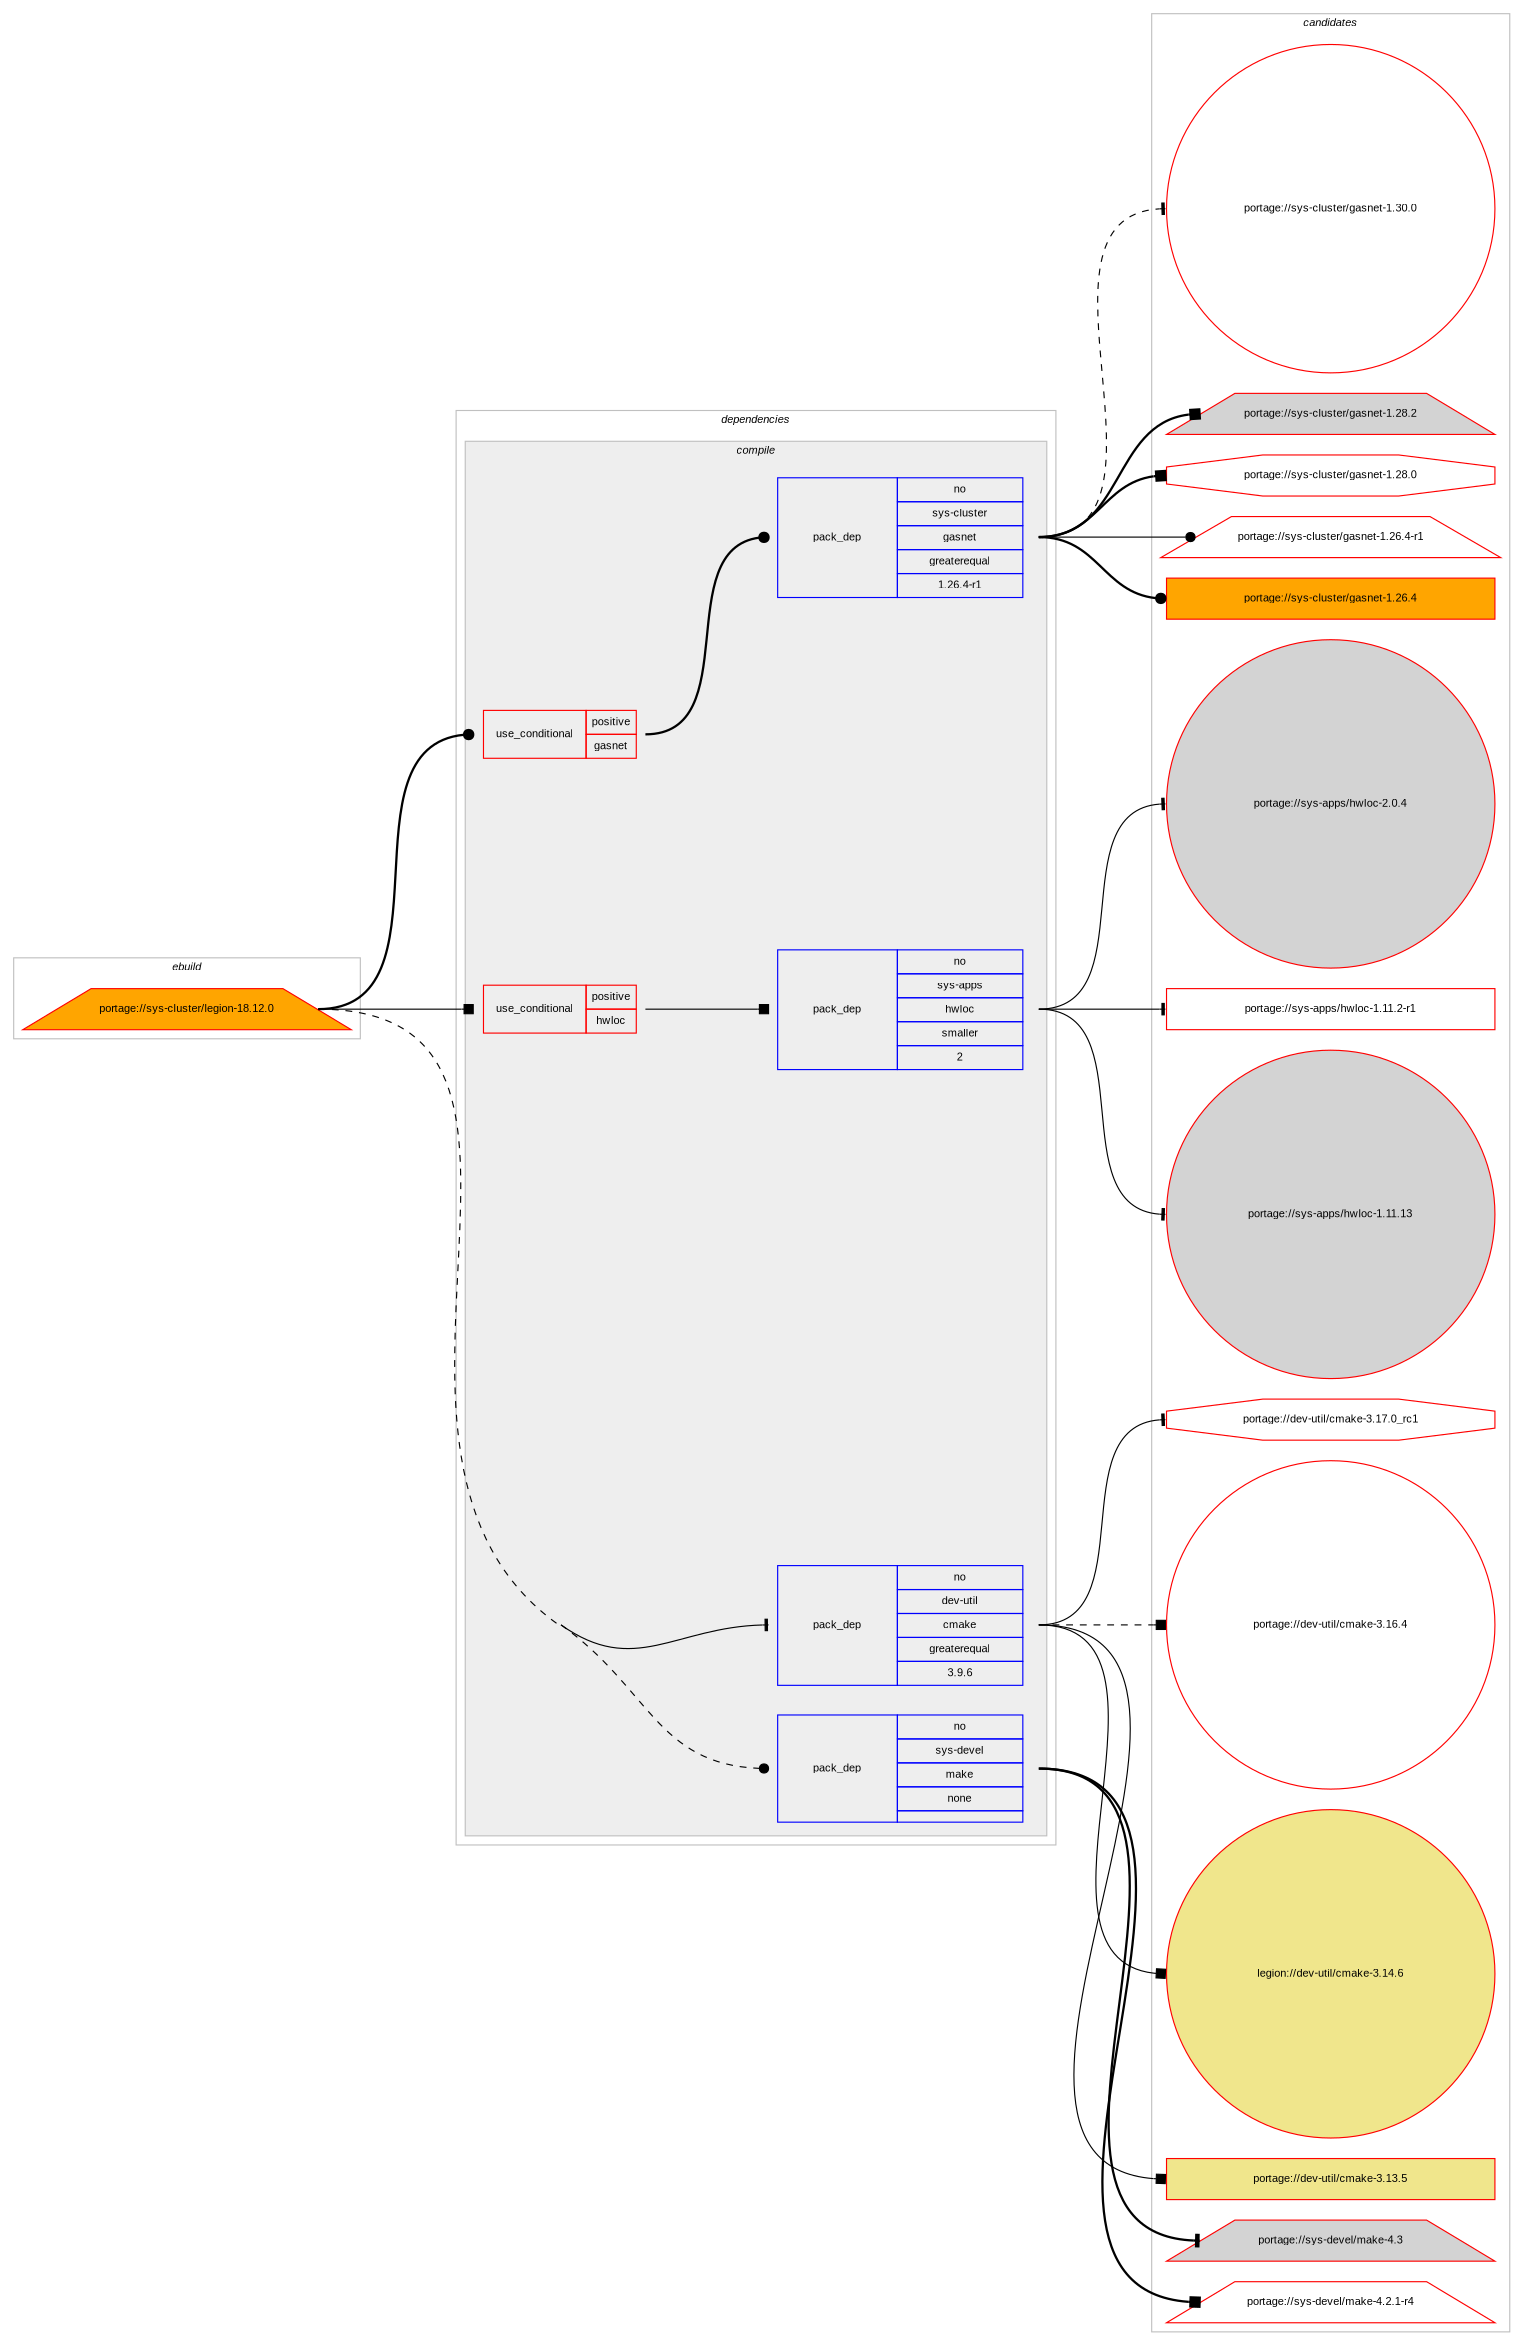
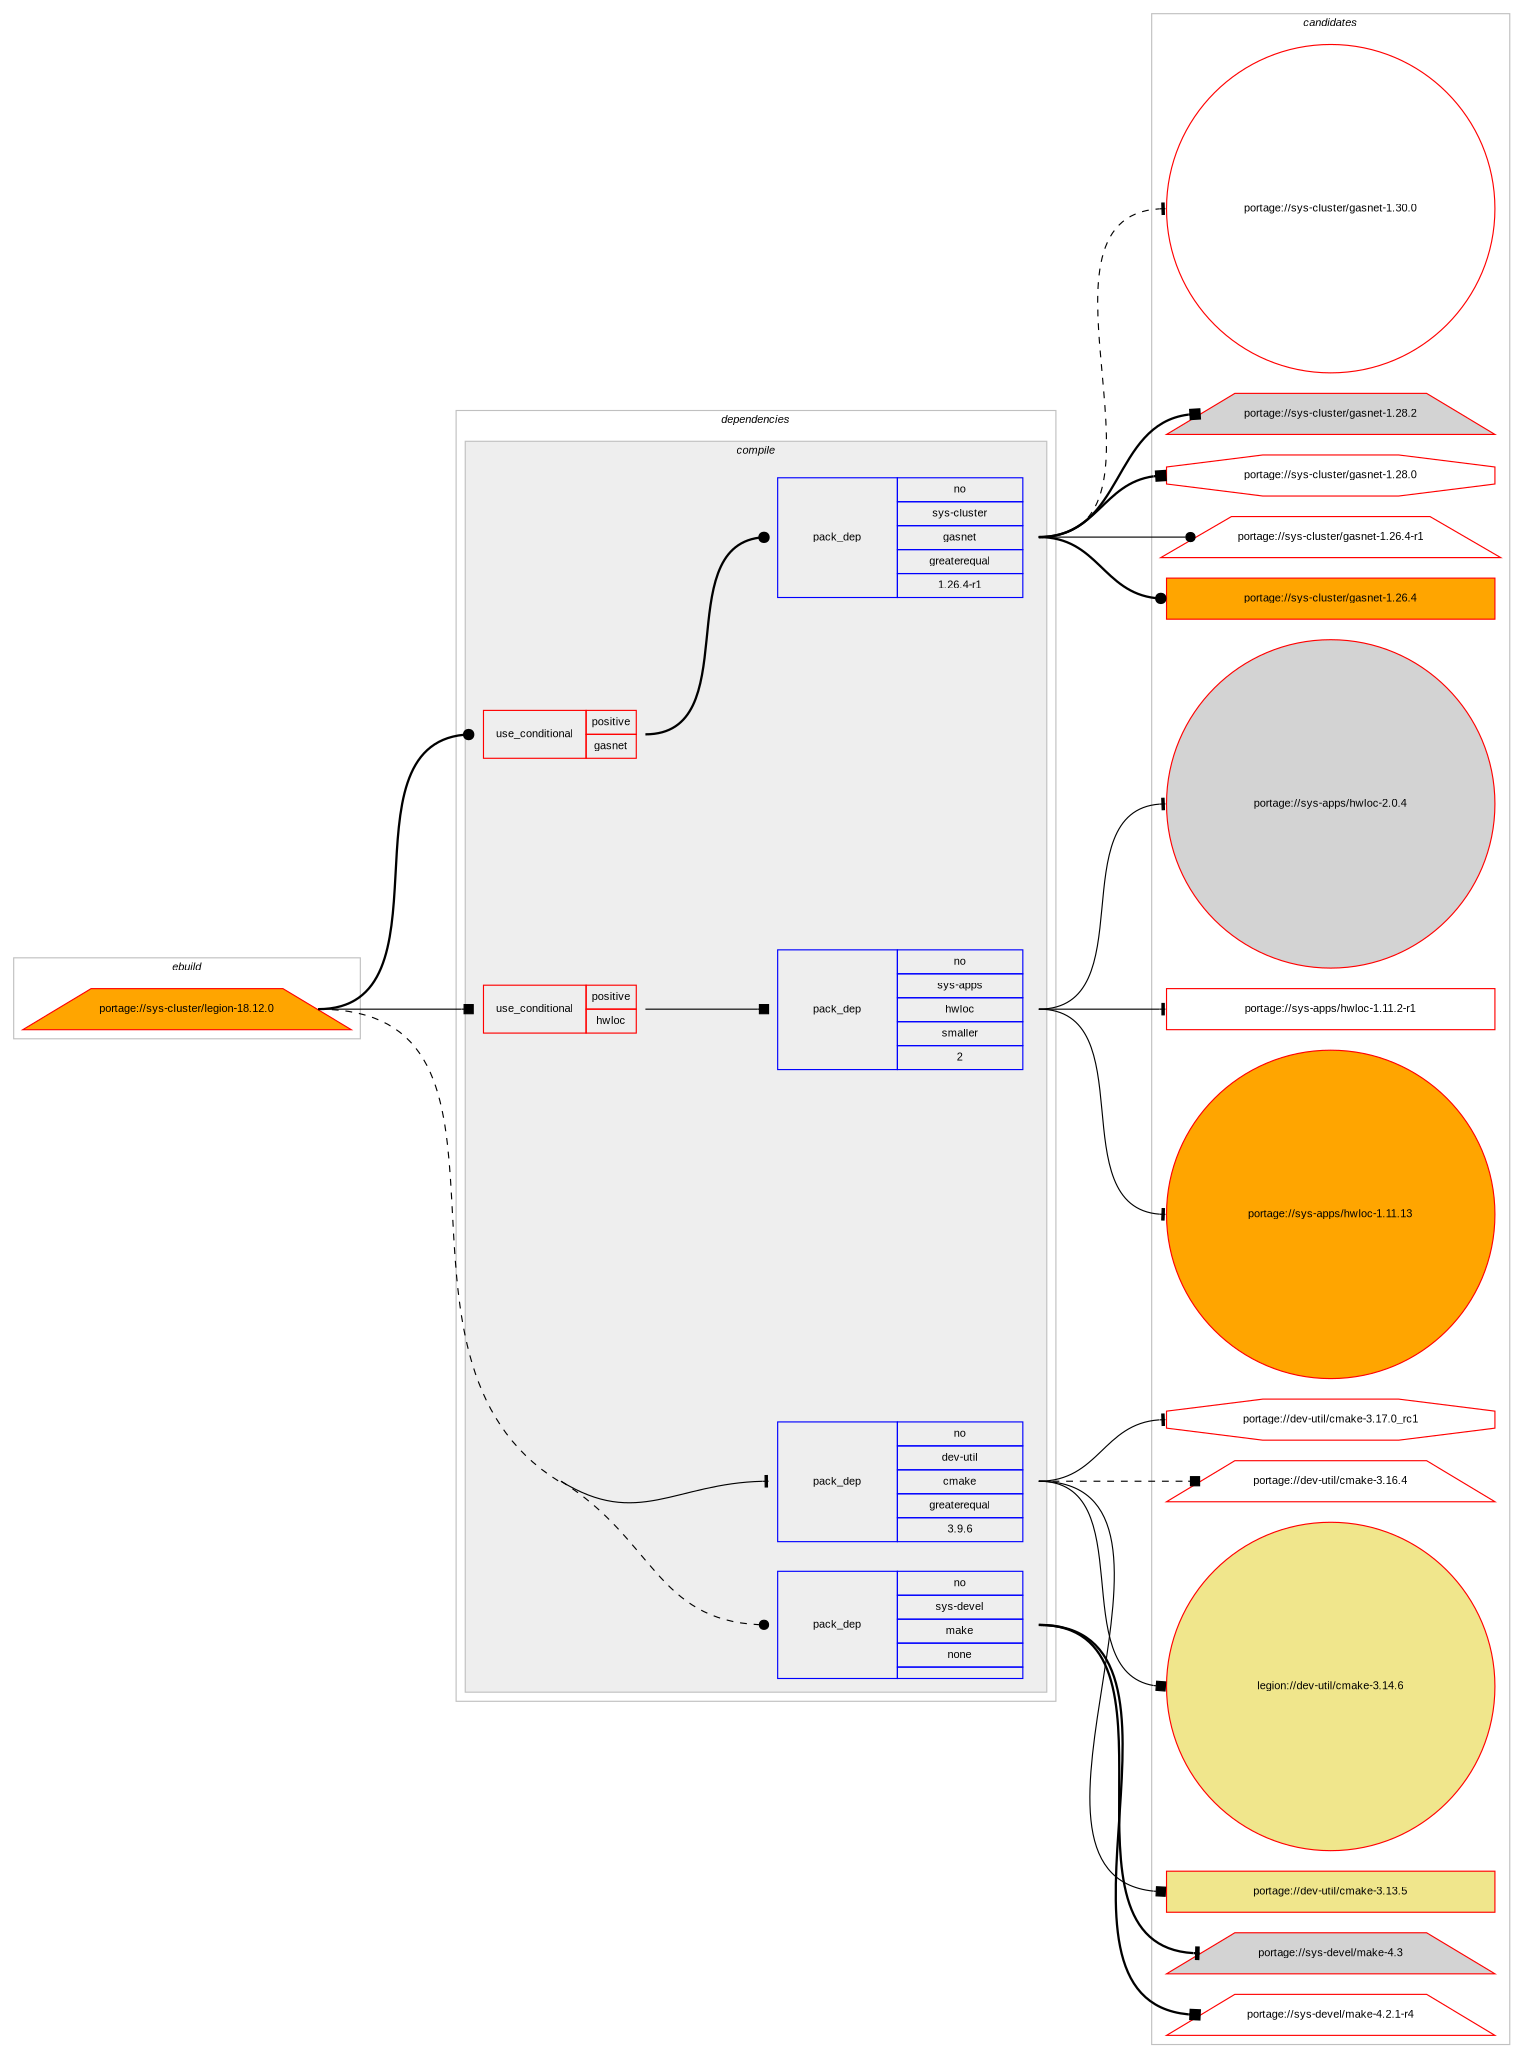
(1331, 1214) -> (1331, 1214)
(1331, 1625) -> (1331, 1481)
